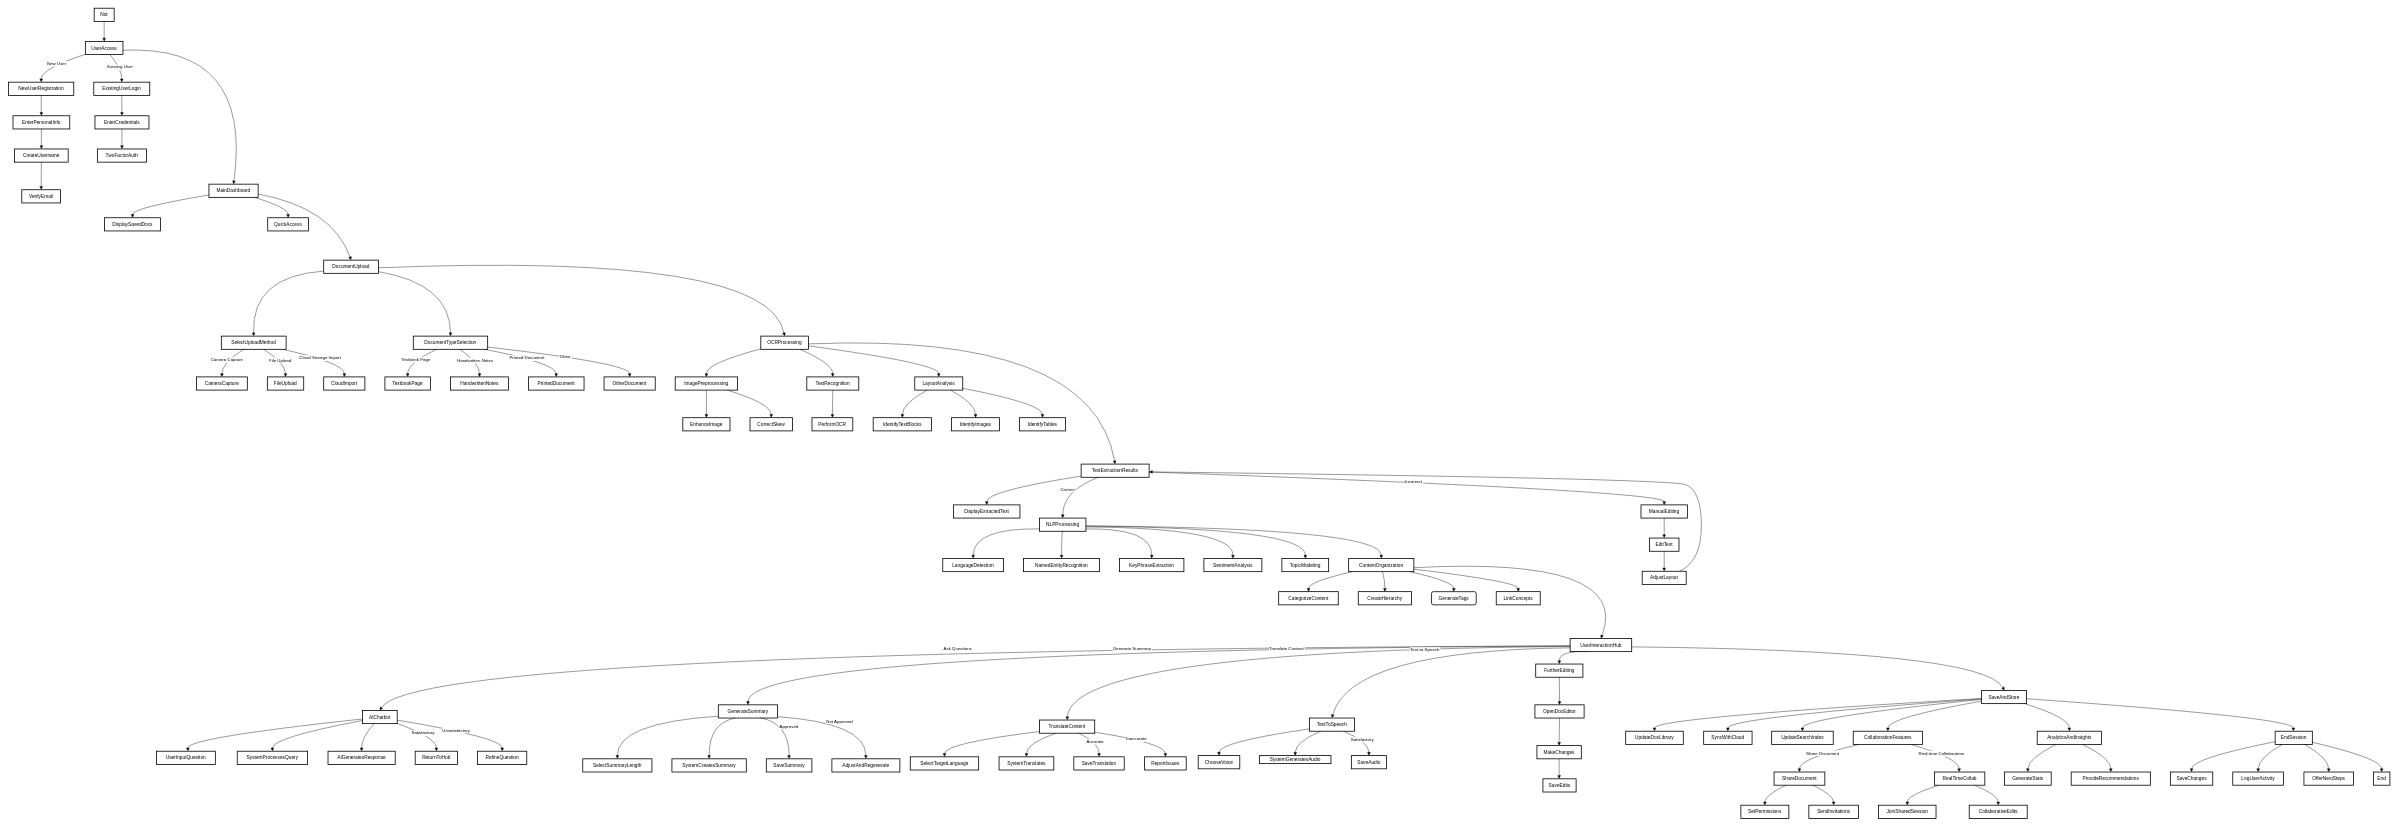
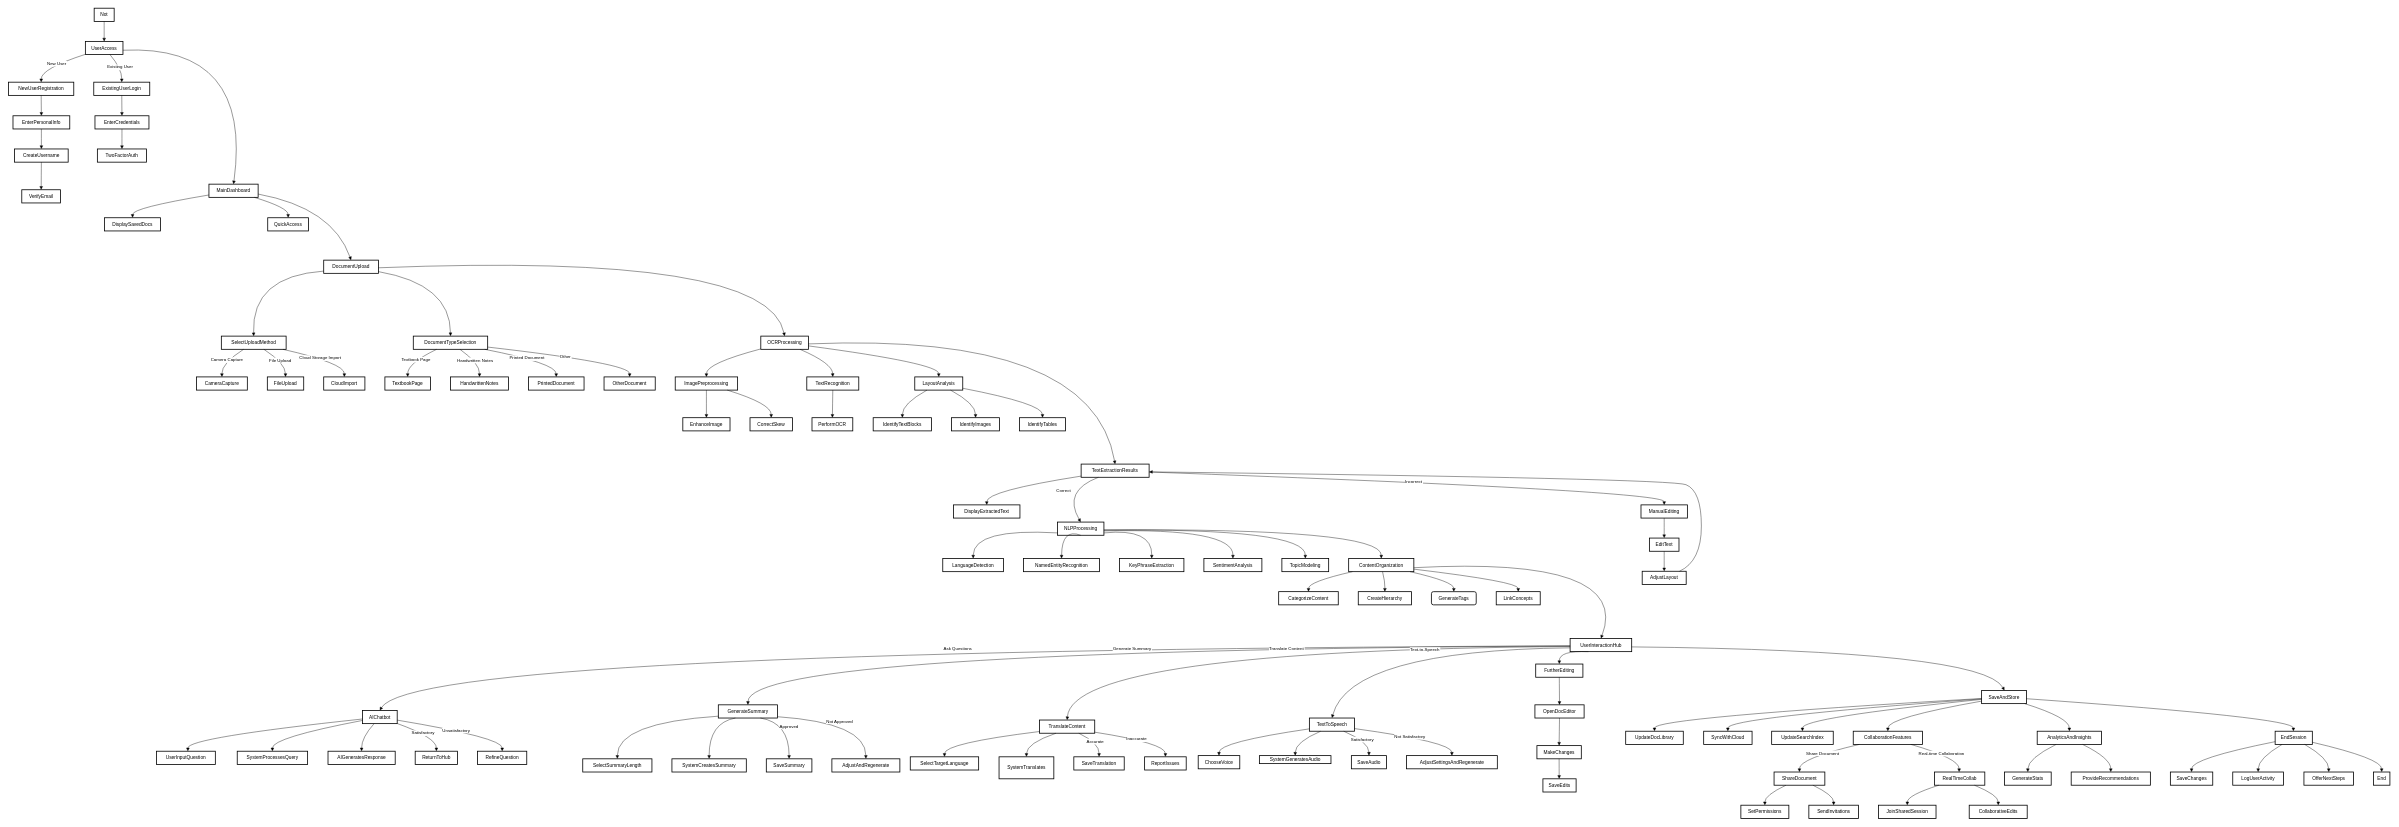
(1063, 525) -> (1081, 529)
none -> (1402, 736)
none -> (1452, 762)
(1026, 764) -> (1026, 768)
